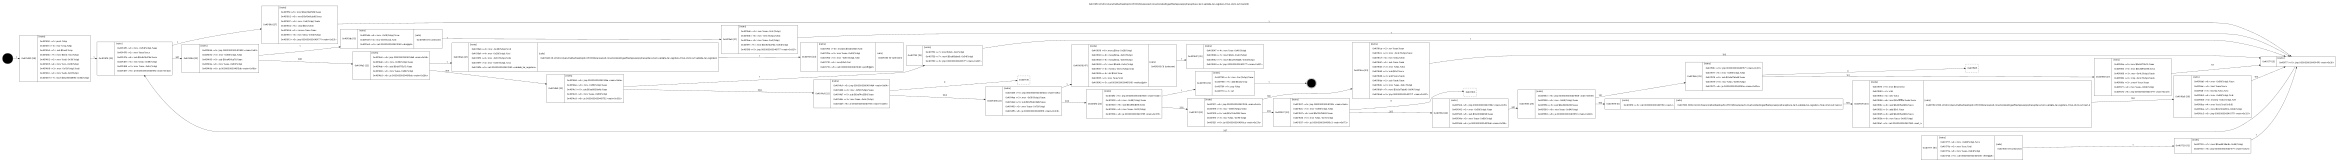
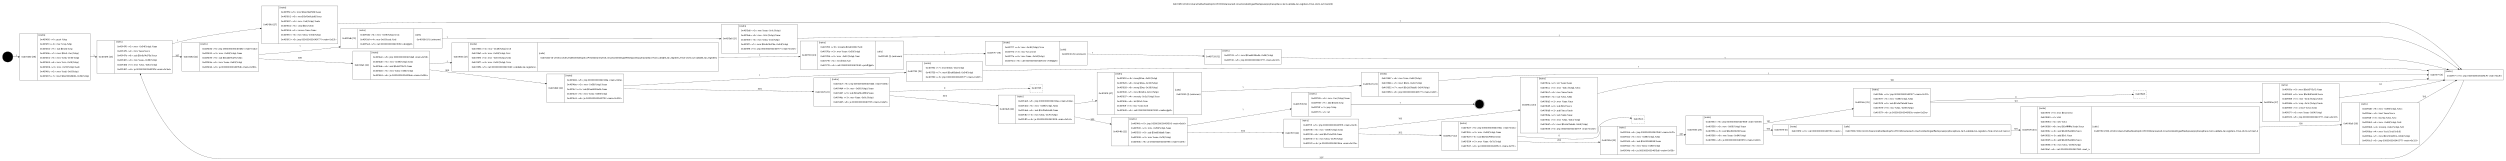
none -> (944, 54)
none -> (1933, 75)
